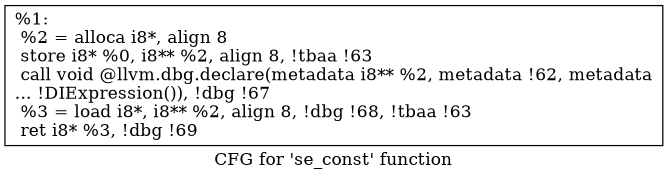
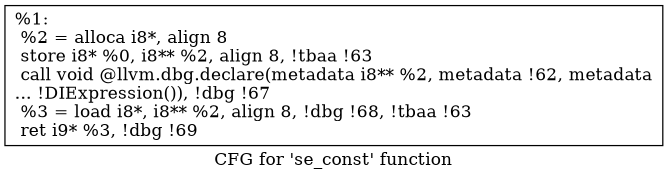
(107, 131) -> (107, 131)
